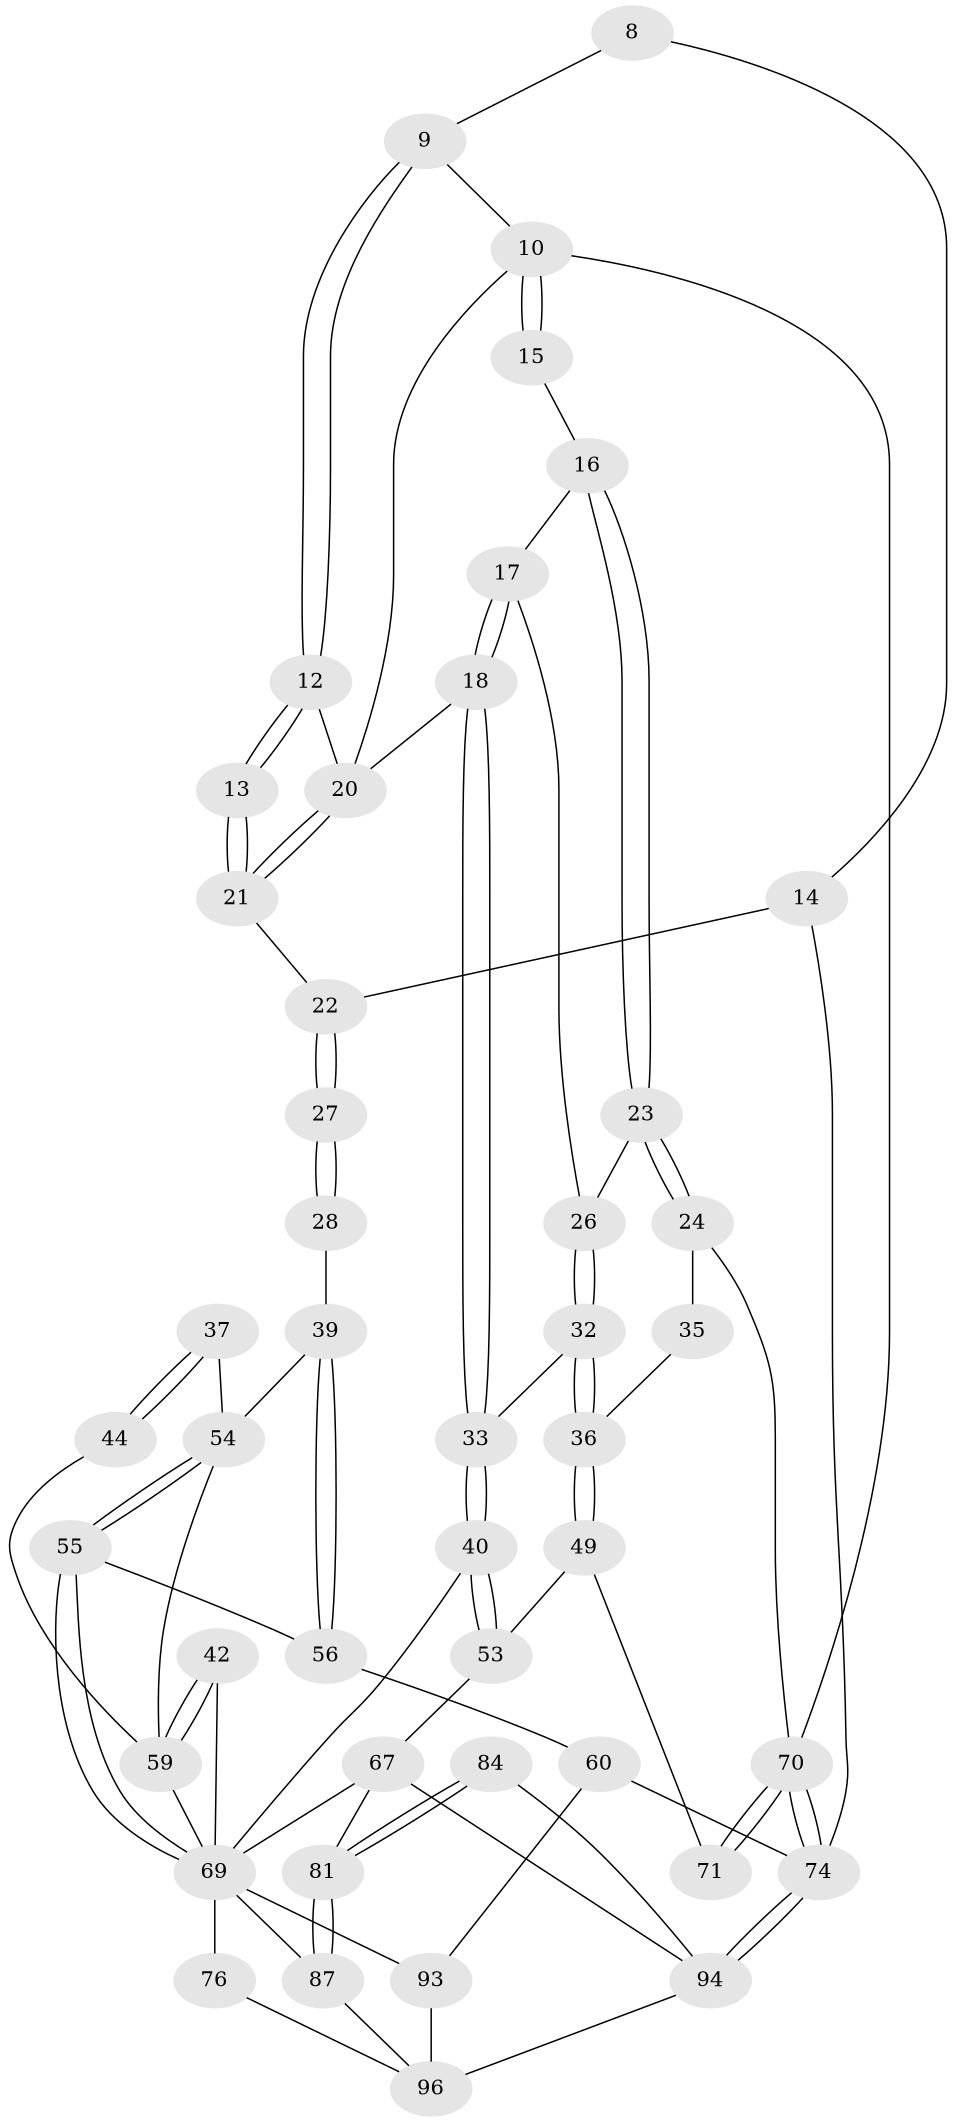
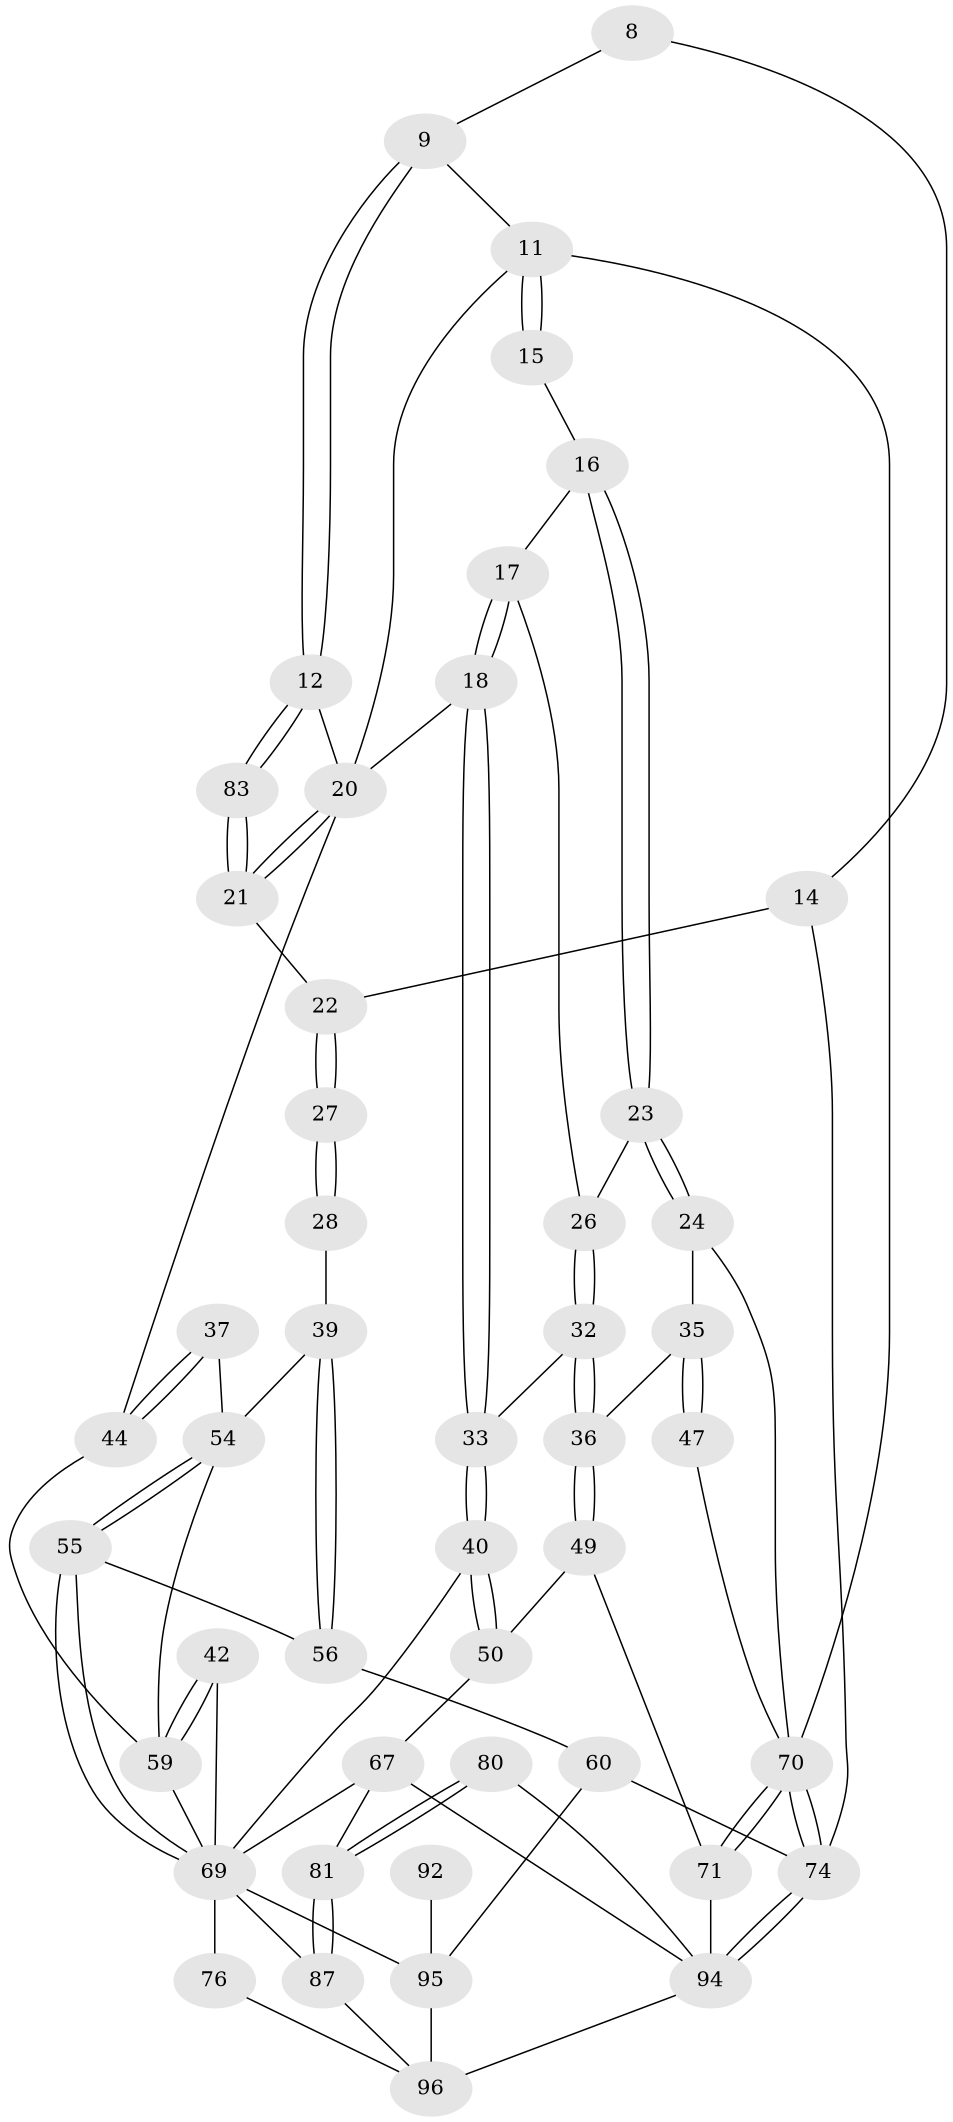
(532, 249) -> (532, 249)
(237, 790) -> (237, 790)
none -> (225, 1113)
none -> (693, 1440)
(491, 1656) -> (491, 1656)
(491, 1764) -> (491, 1764)
none -> (431, 1872)
none -> (711, 1927)
(431, 1981) -> (431, 1981)
